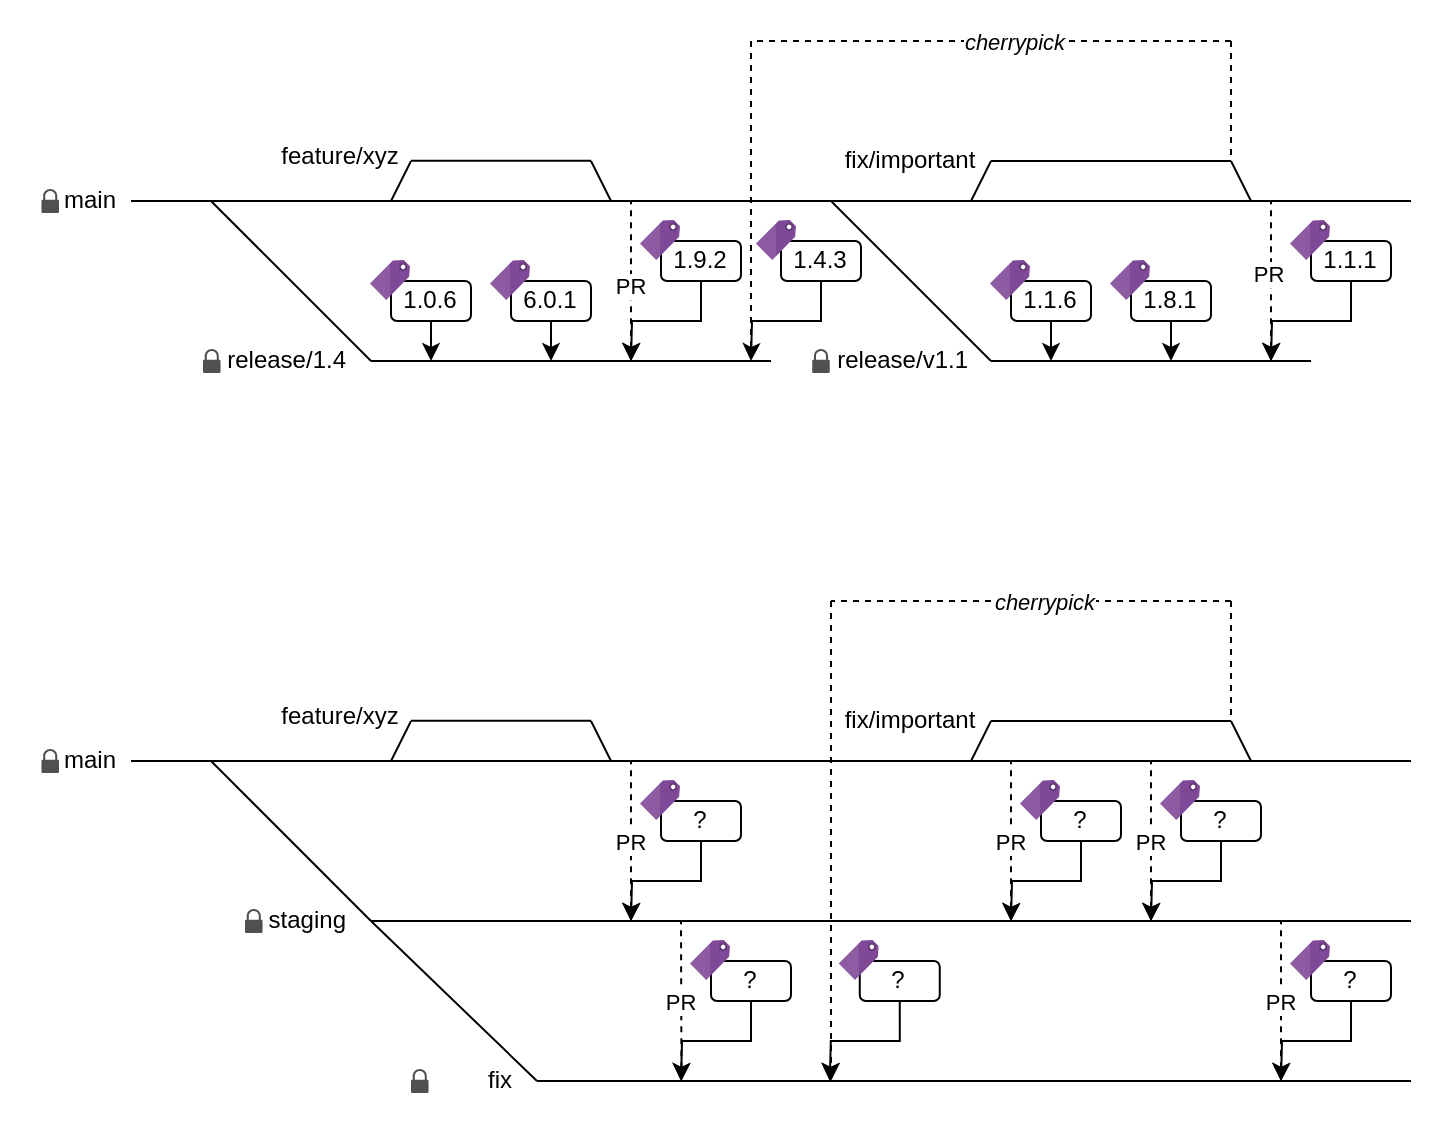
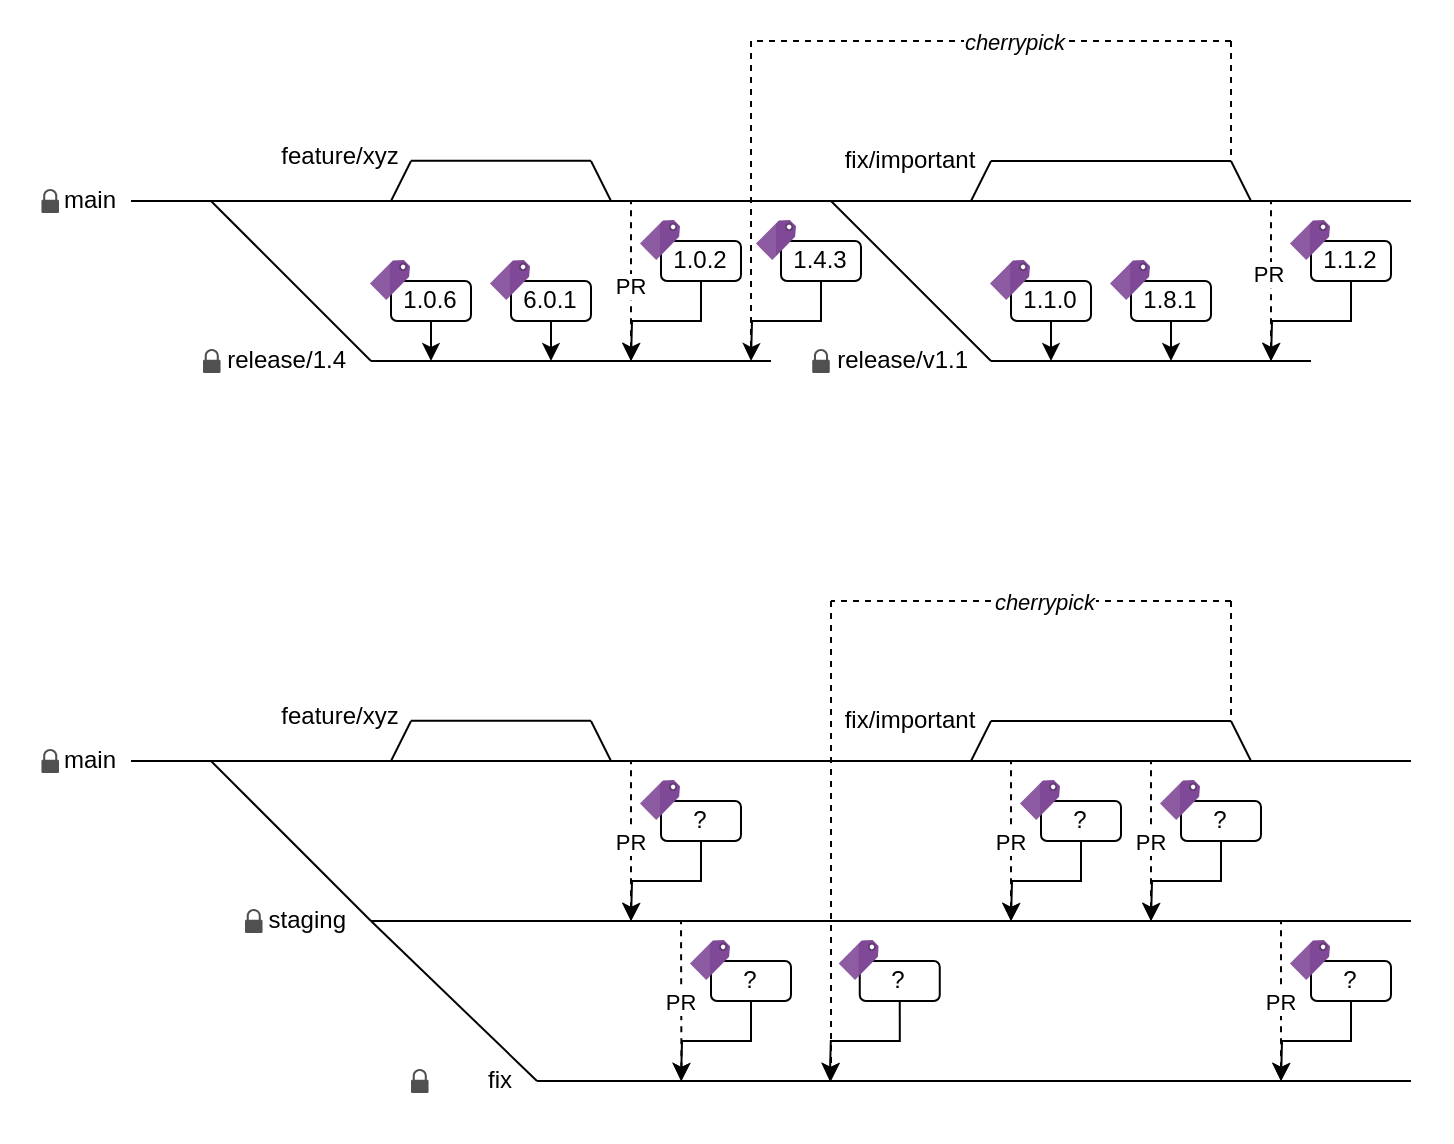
(701, 261) -> (701, 261)
(1351, 261) -> (1351, 261)
(1051, 301) -> (1051, 301)
